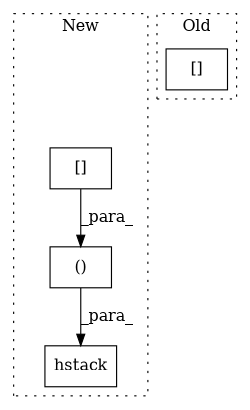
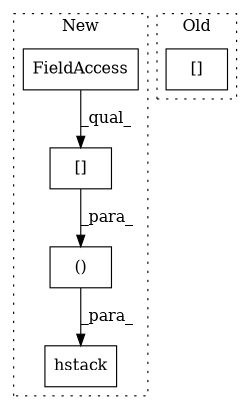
none -> (81, 69)
